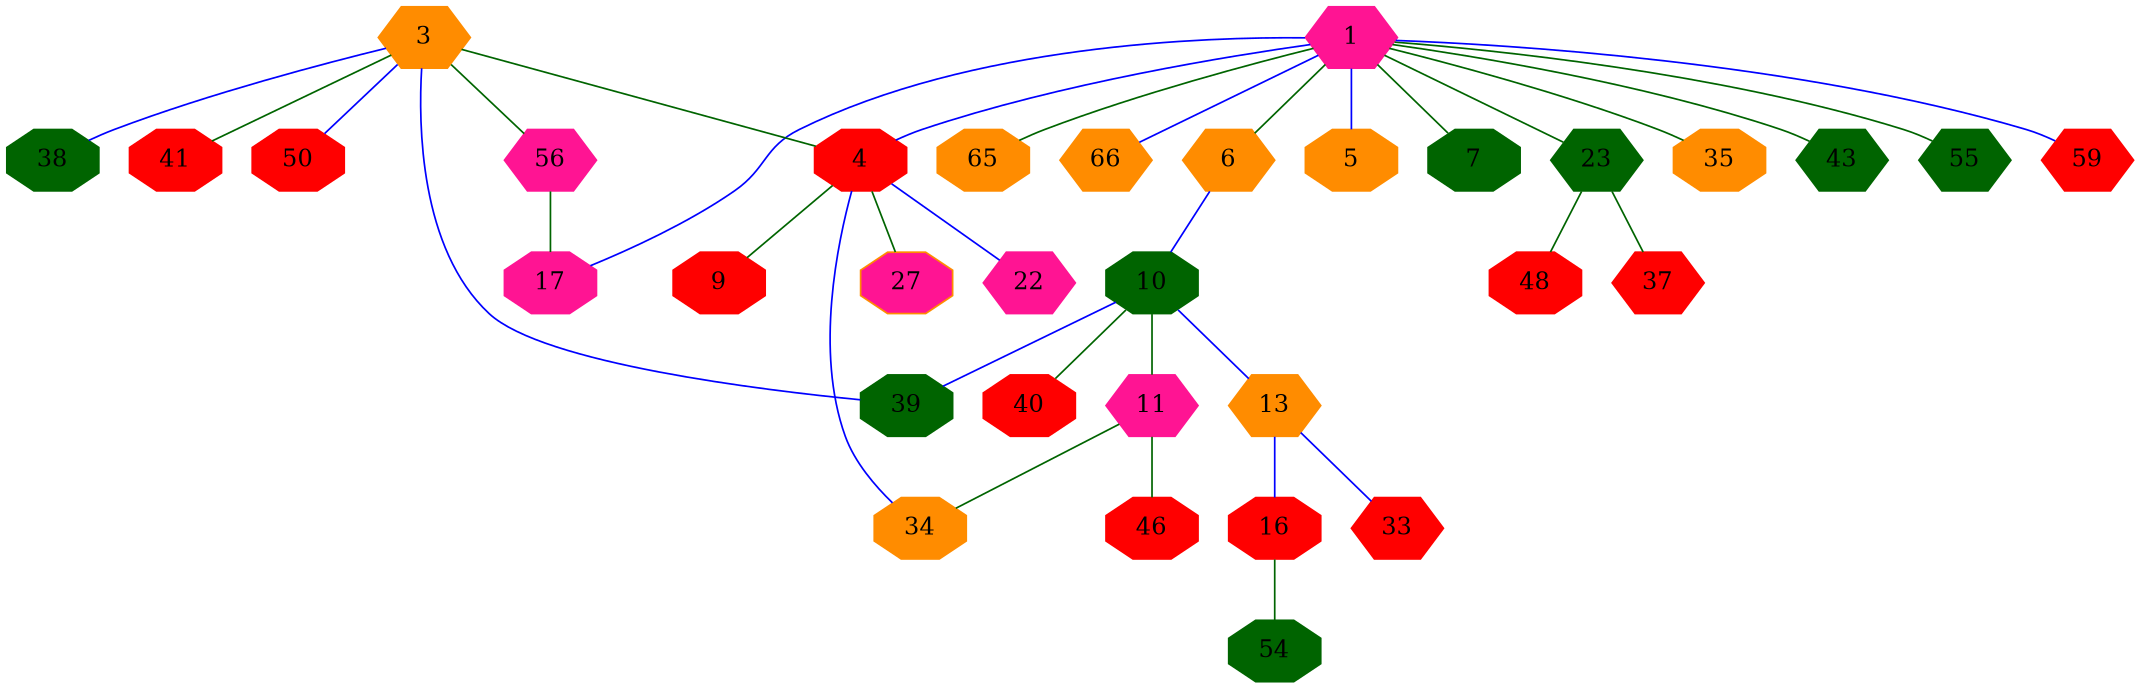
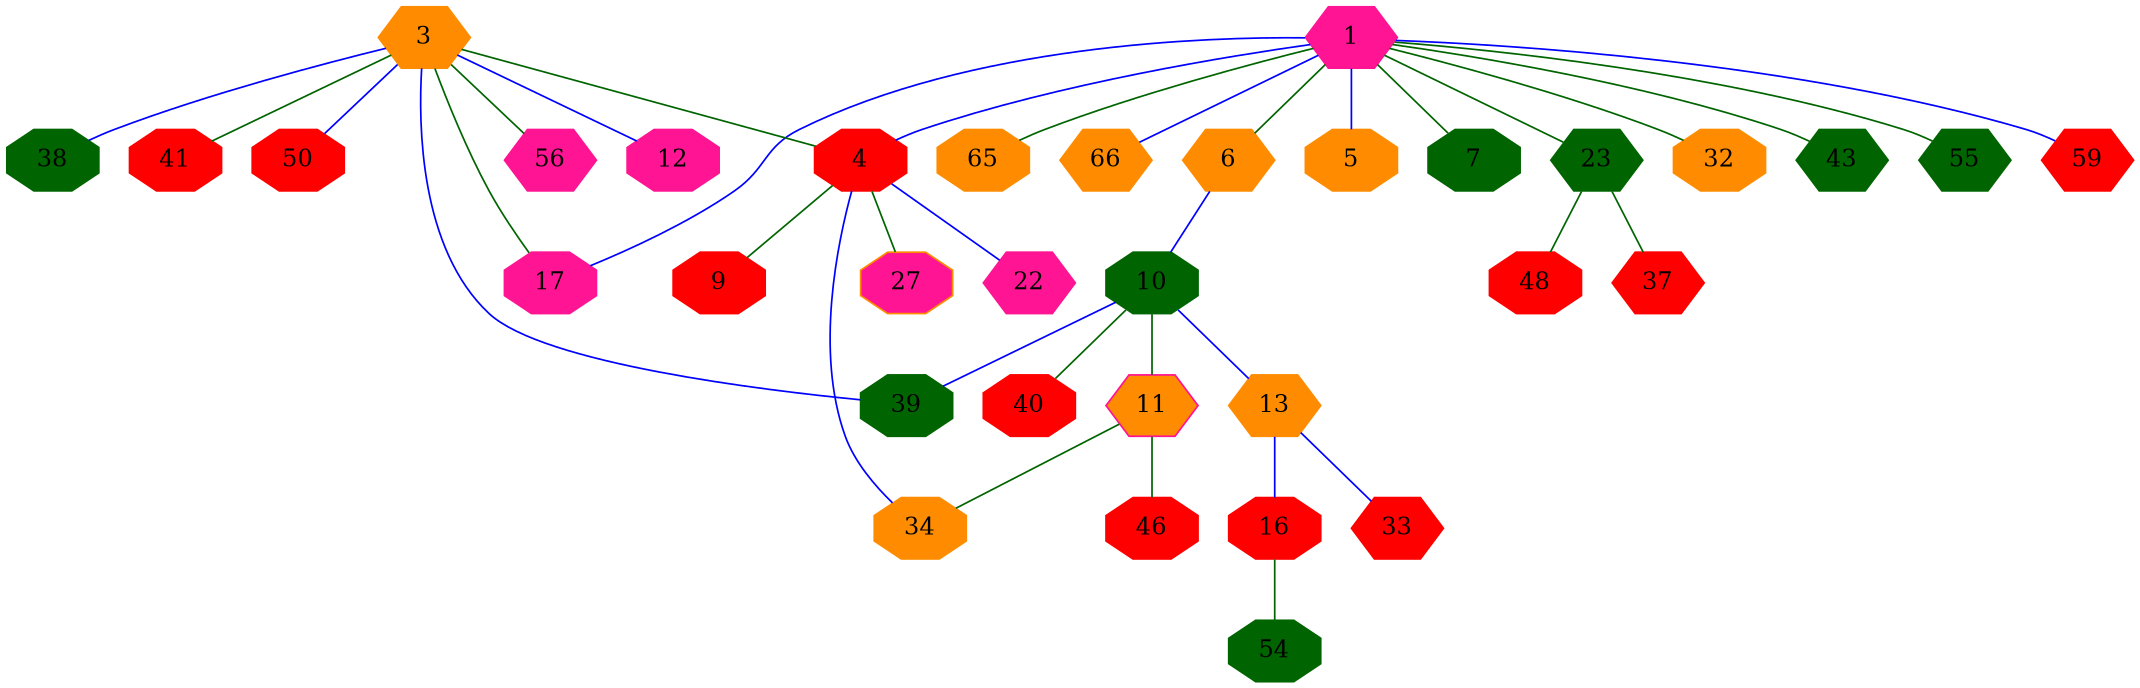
none -> (673, 160)
(1720, 160) -> (1720, 160)
(550, 222) -> (475, 164)
(1152, 406) -> (1152, 406)
